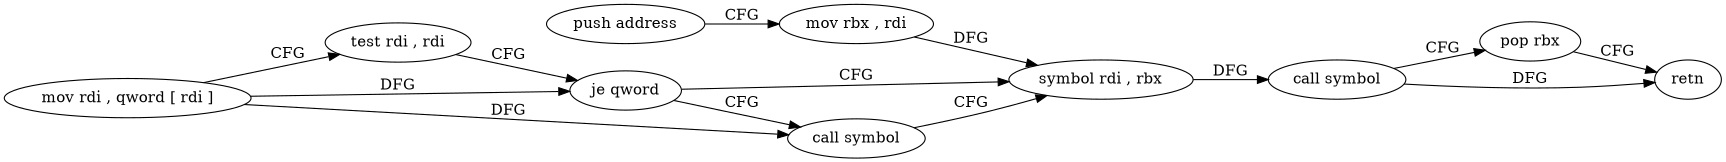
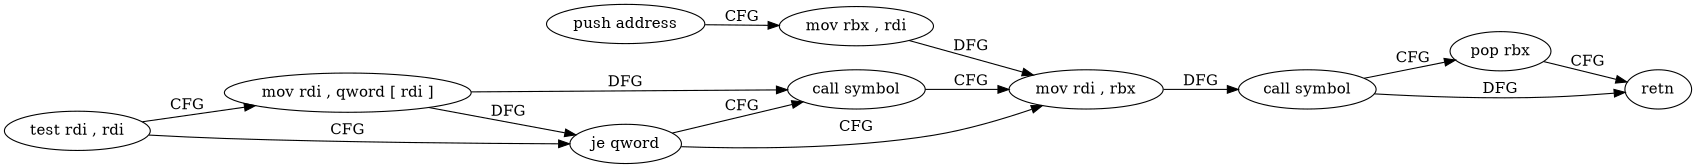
(266, 70) -> (193, 114)
(1101, 80) -> (1086, 89)
